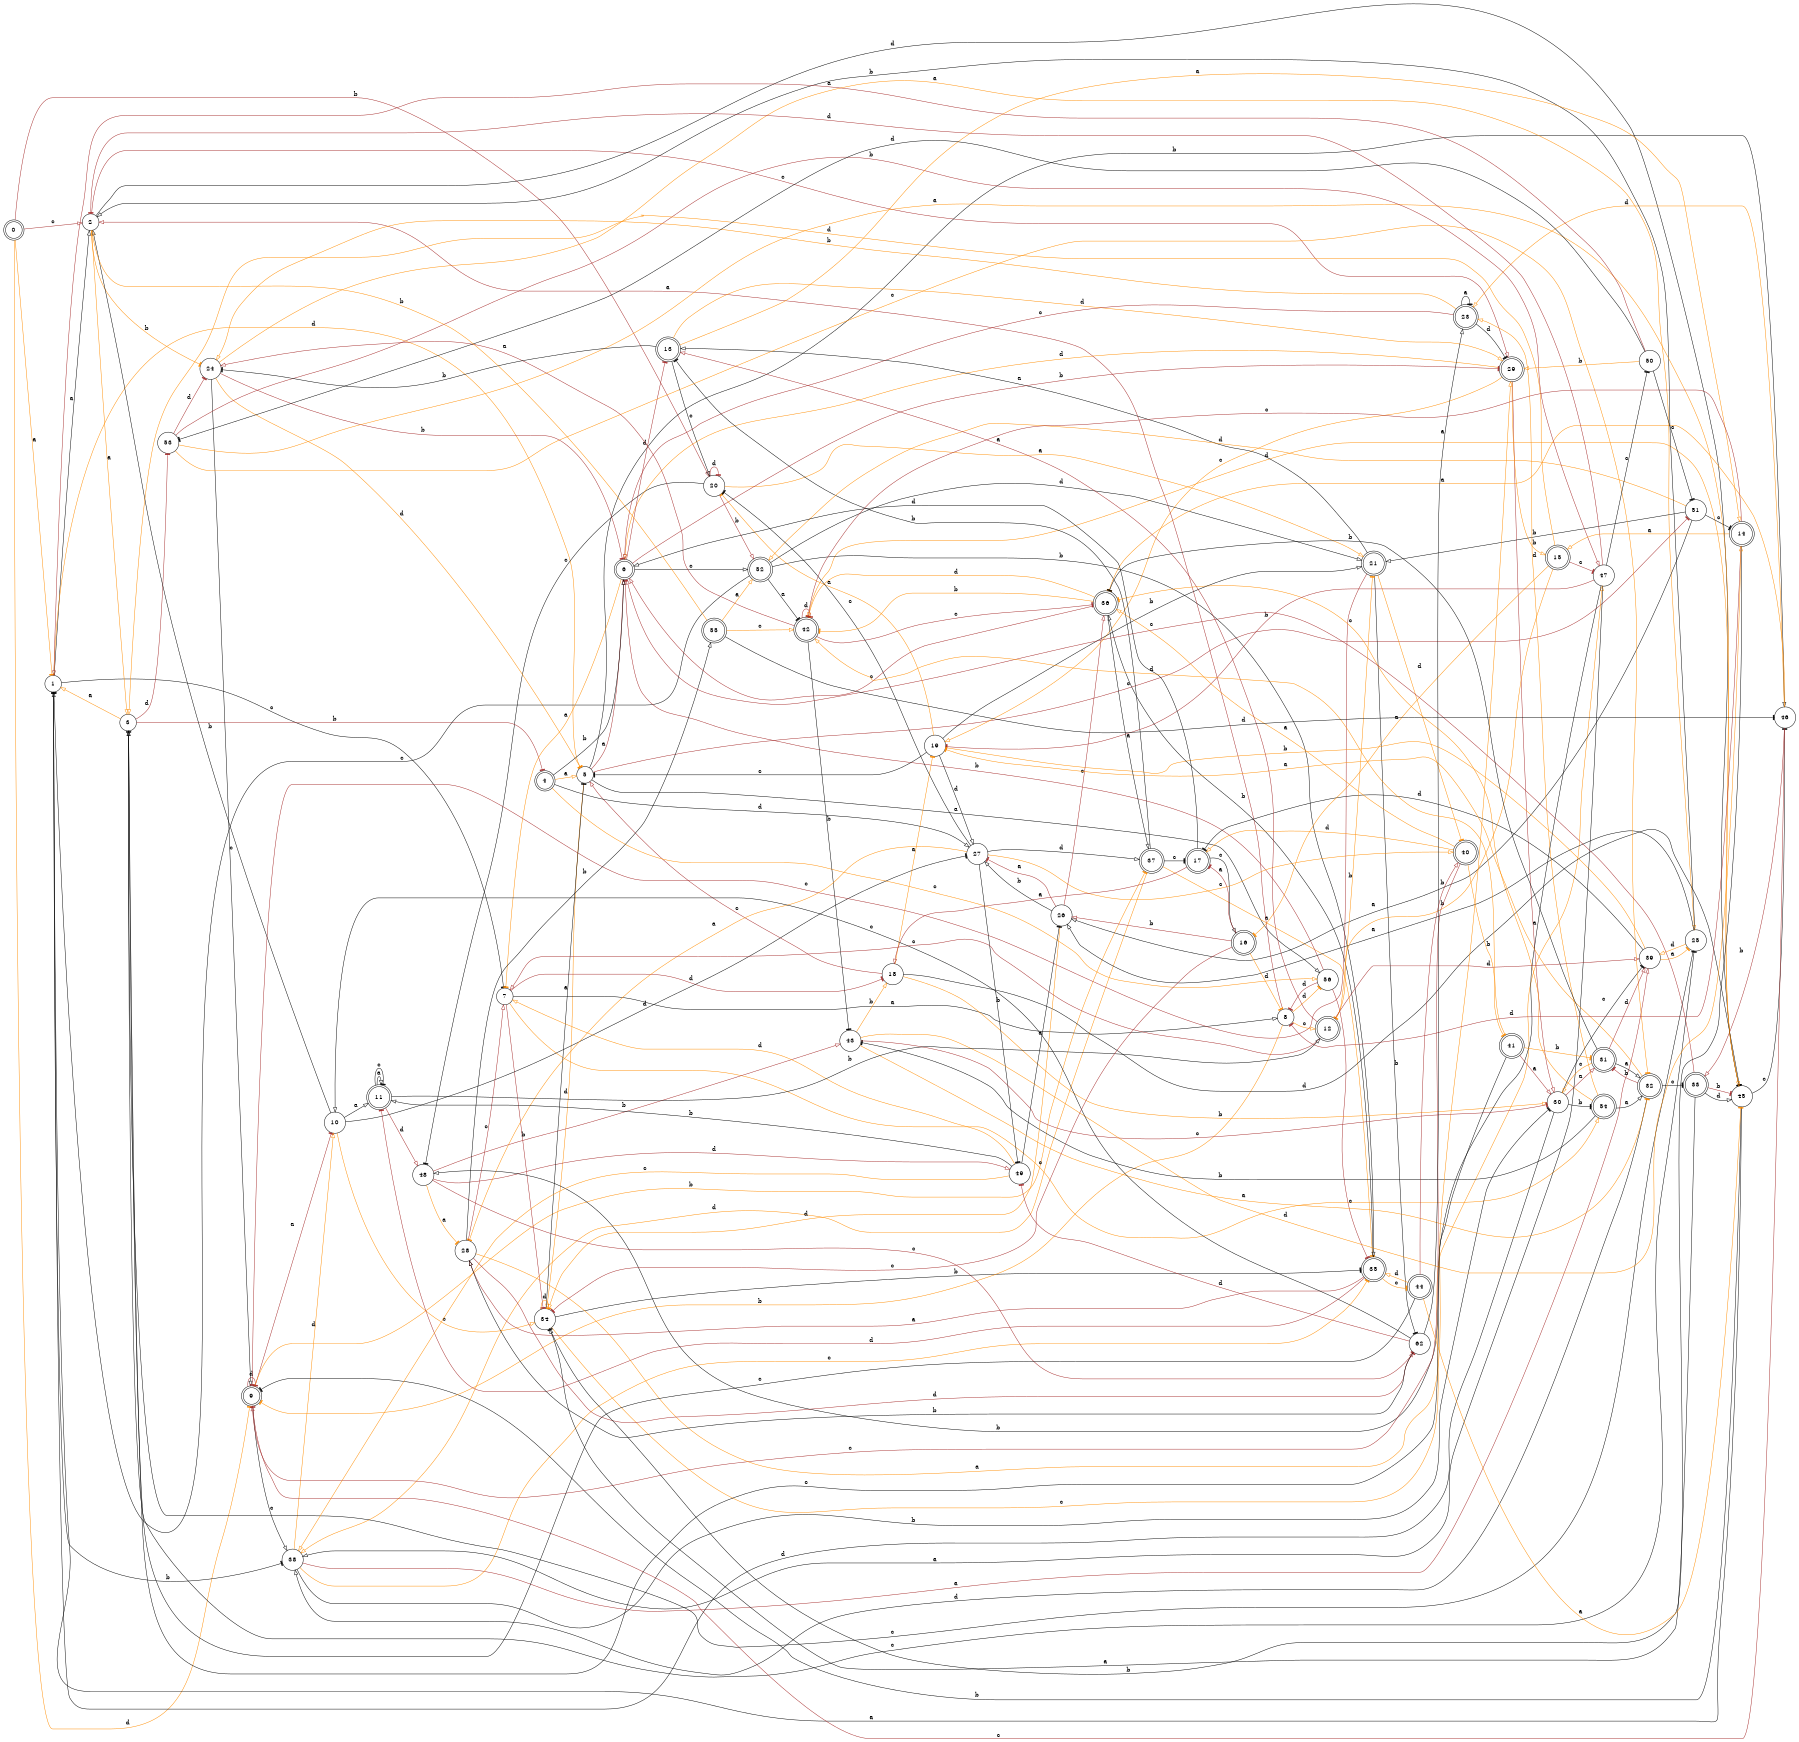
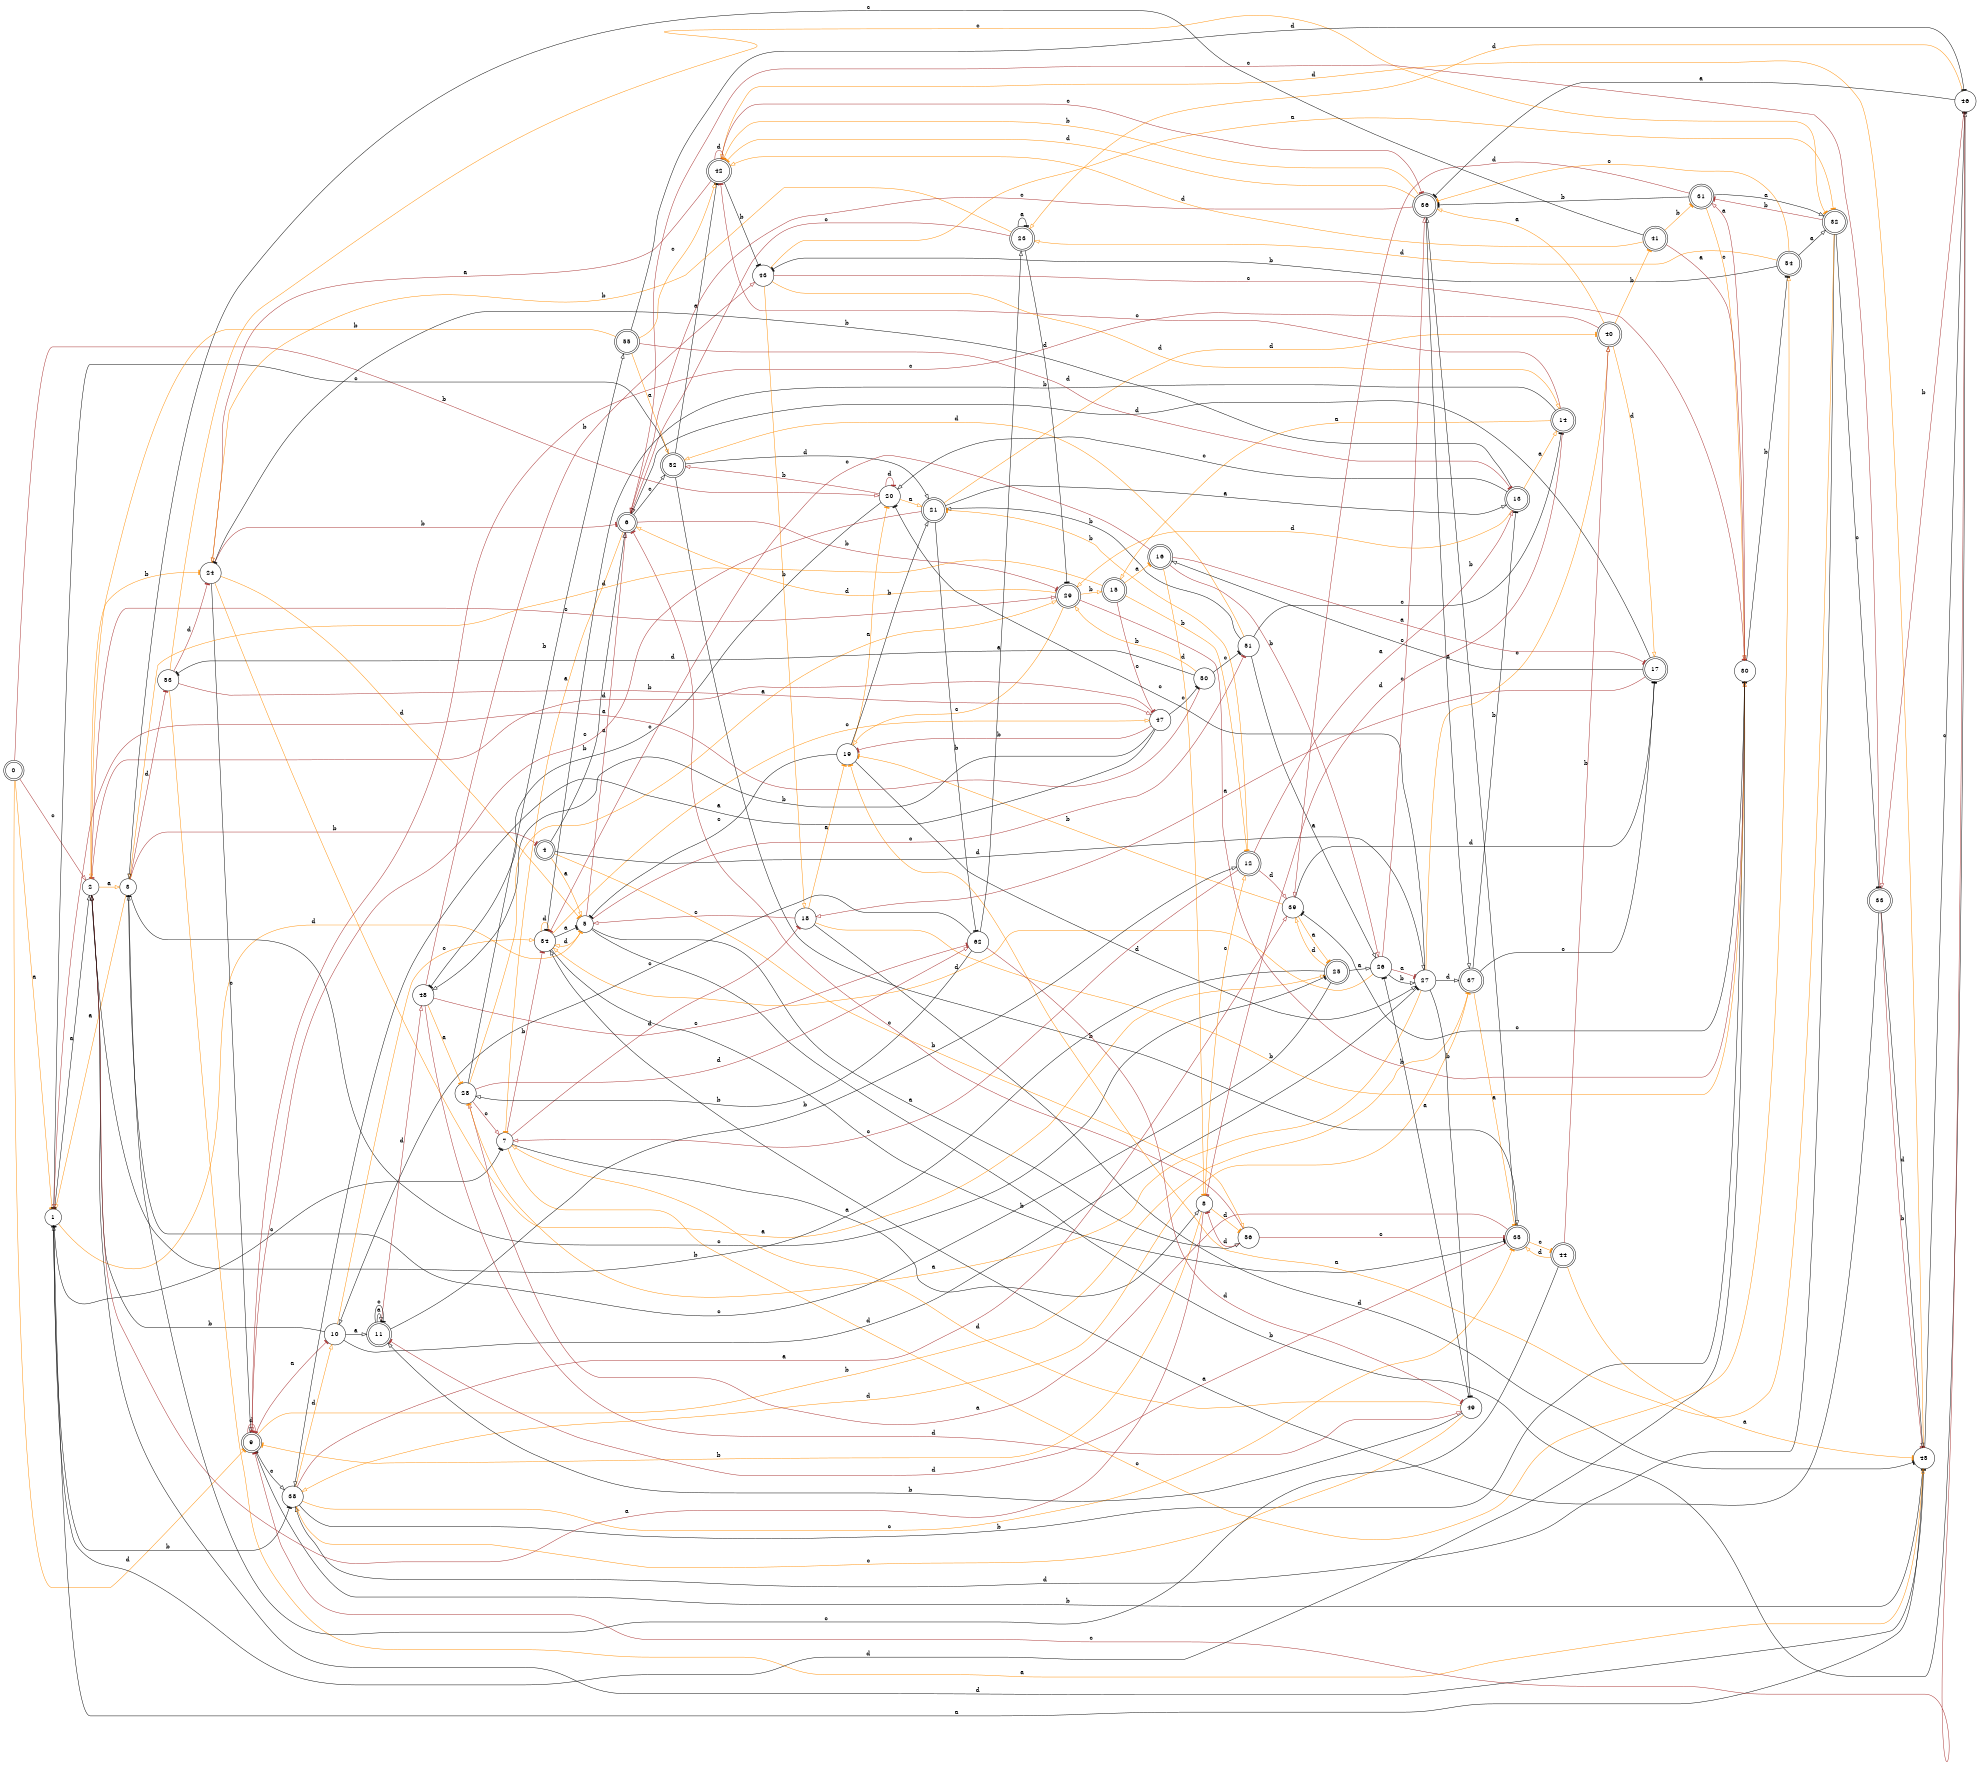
(644, 461) -> (1079, 395)
(1539, 468) -> (1676, 82)
(1535, 923) -> (1402, 1062)
(1696, 940) -> (1337, 972)
